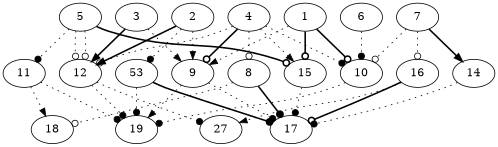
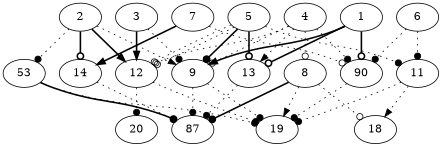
none -> (227, 39)
none -> (80, 42)
(162, 42) -> (162, 43)
none -> (418, 42)
(223, 43) -> (252, 44)
(254, 43) -> (291, 43)
(305, 73) -> (249, 73)
(361, 73) -> (361, 73)
(418, 73) -> none
none -> (293, 98)
(168, 99) -> (232, 100)
(221, 130) -> (137, 130)
(291, 130) -> (193, 130)
